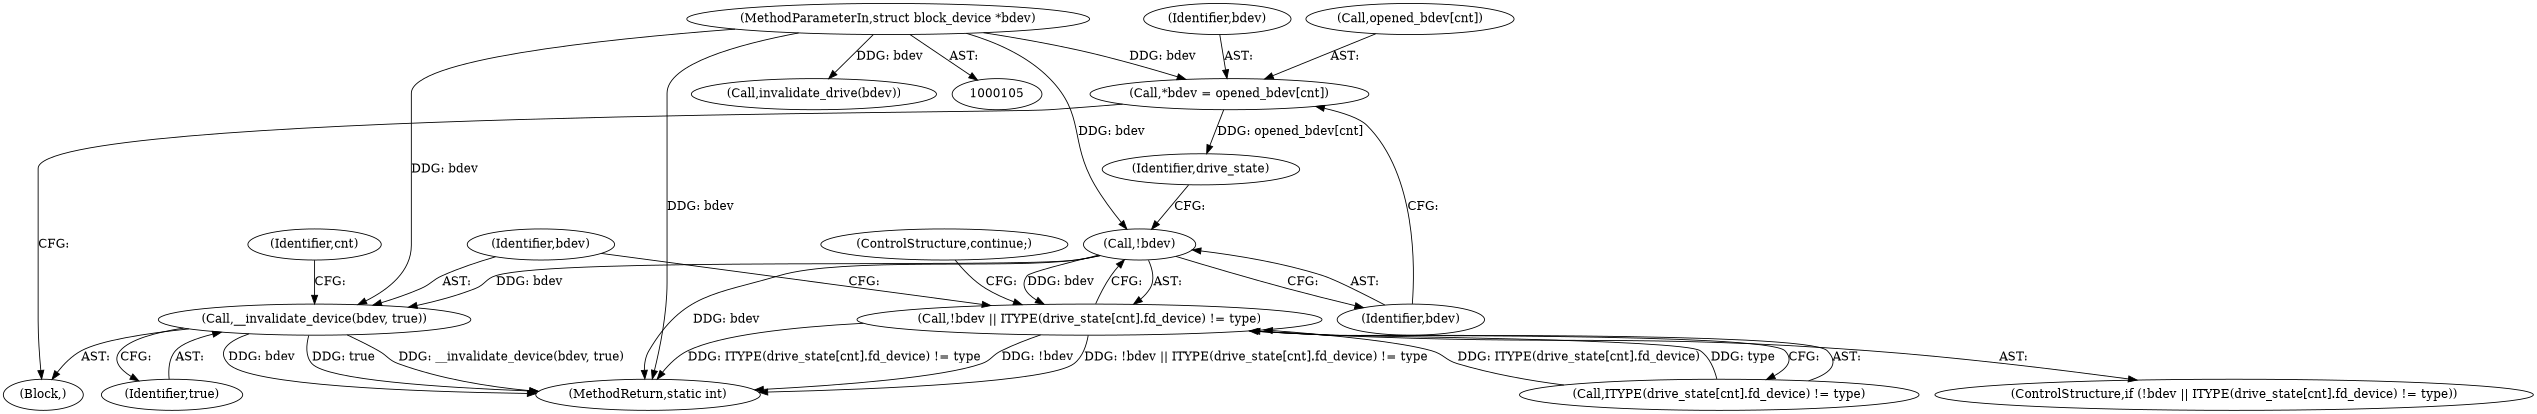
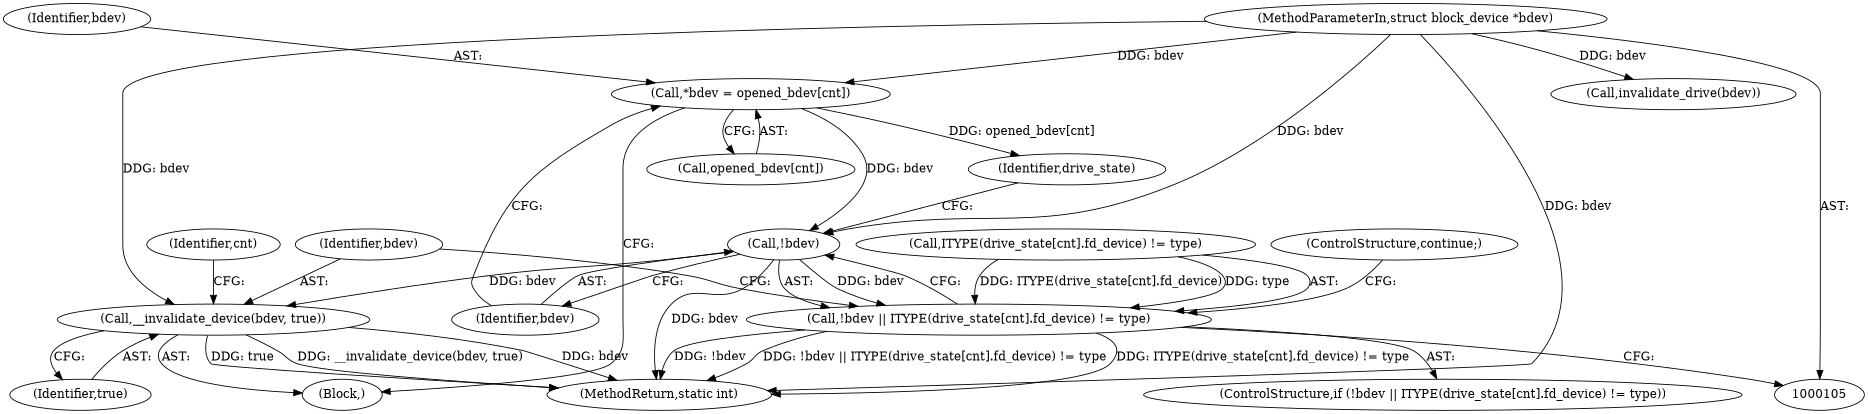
none -> (723, 128)
none -> (865, 162)
(1534, 336) -> (1479, 347)
